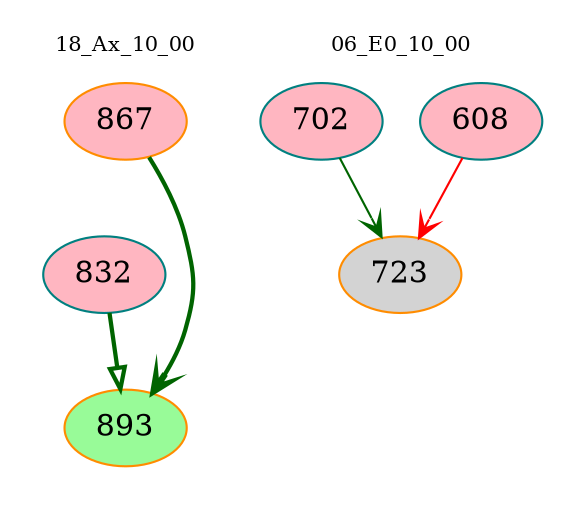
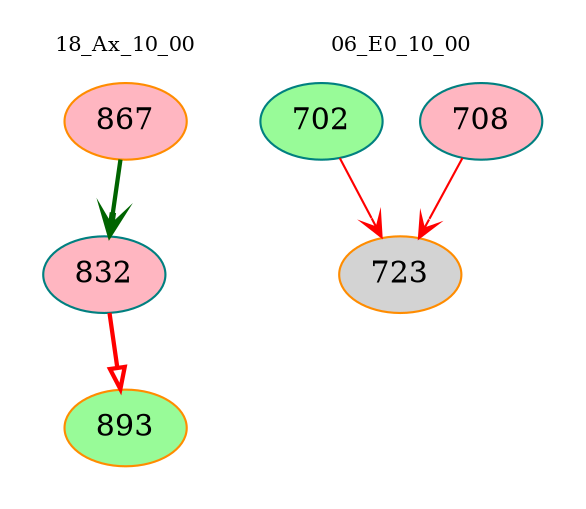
(322, 121) -> (322, 121)
(481, 121) -> (481, 121)
(356, 188) -> (356, 188)
(191, 265) -> (117, 187)
(113, 340) -> (113, 340)
